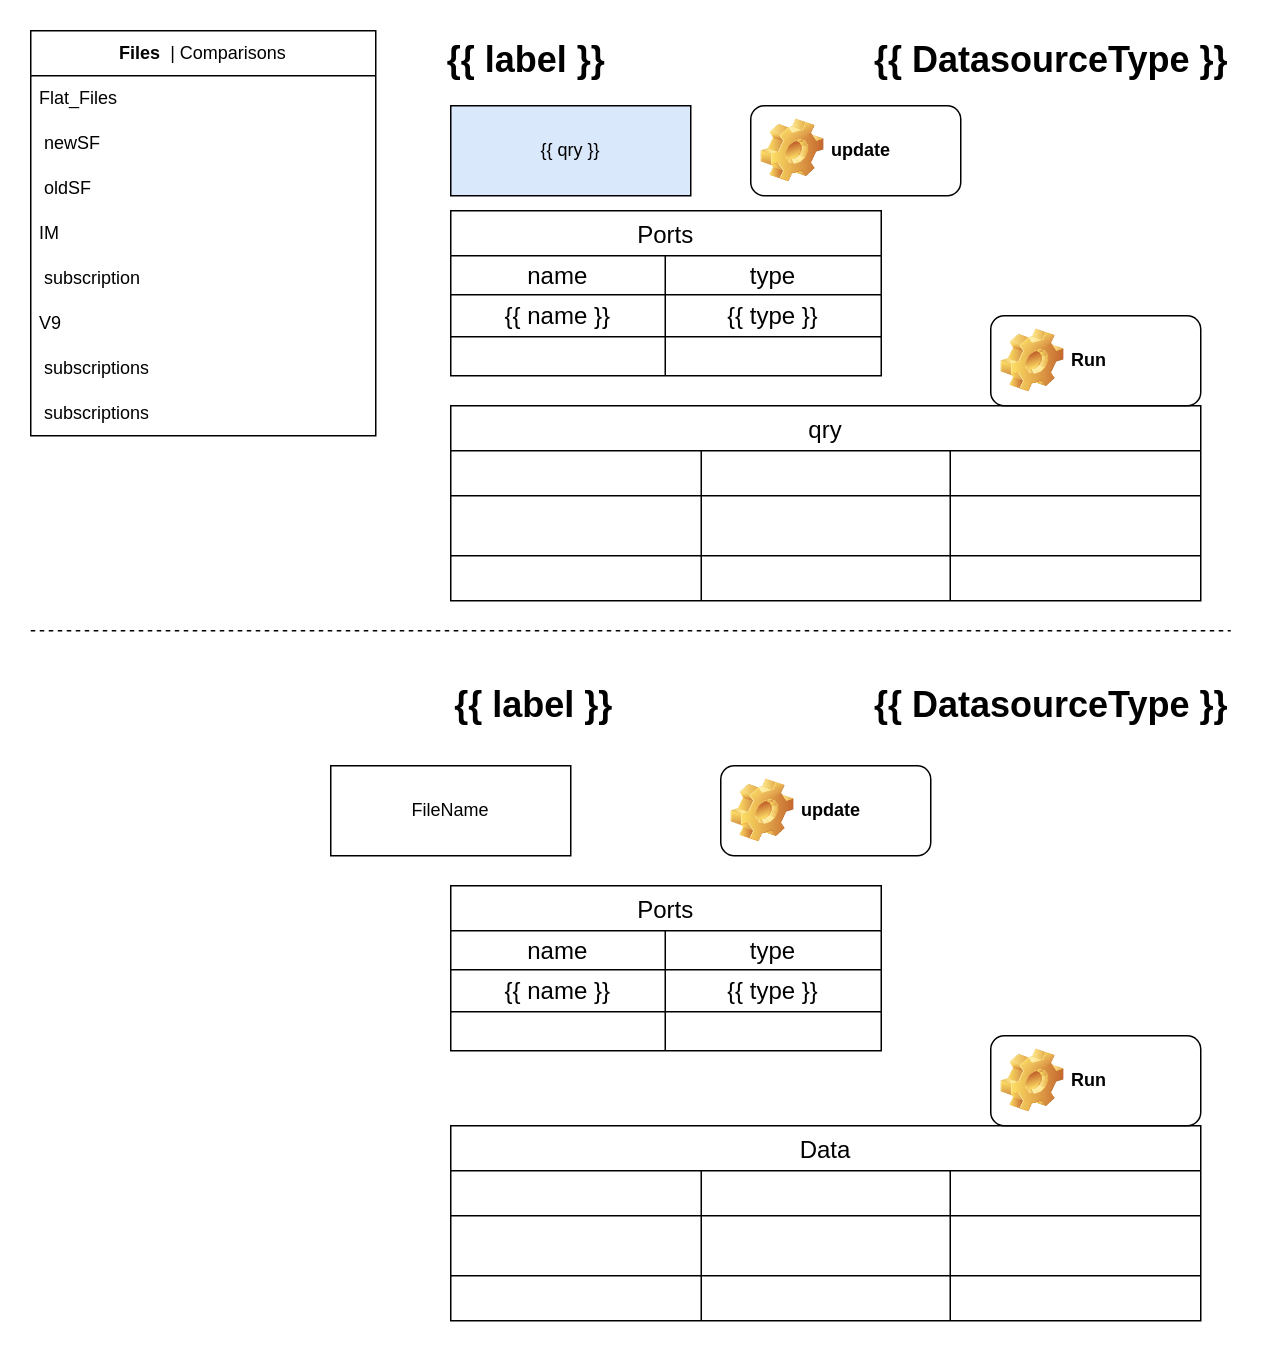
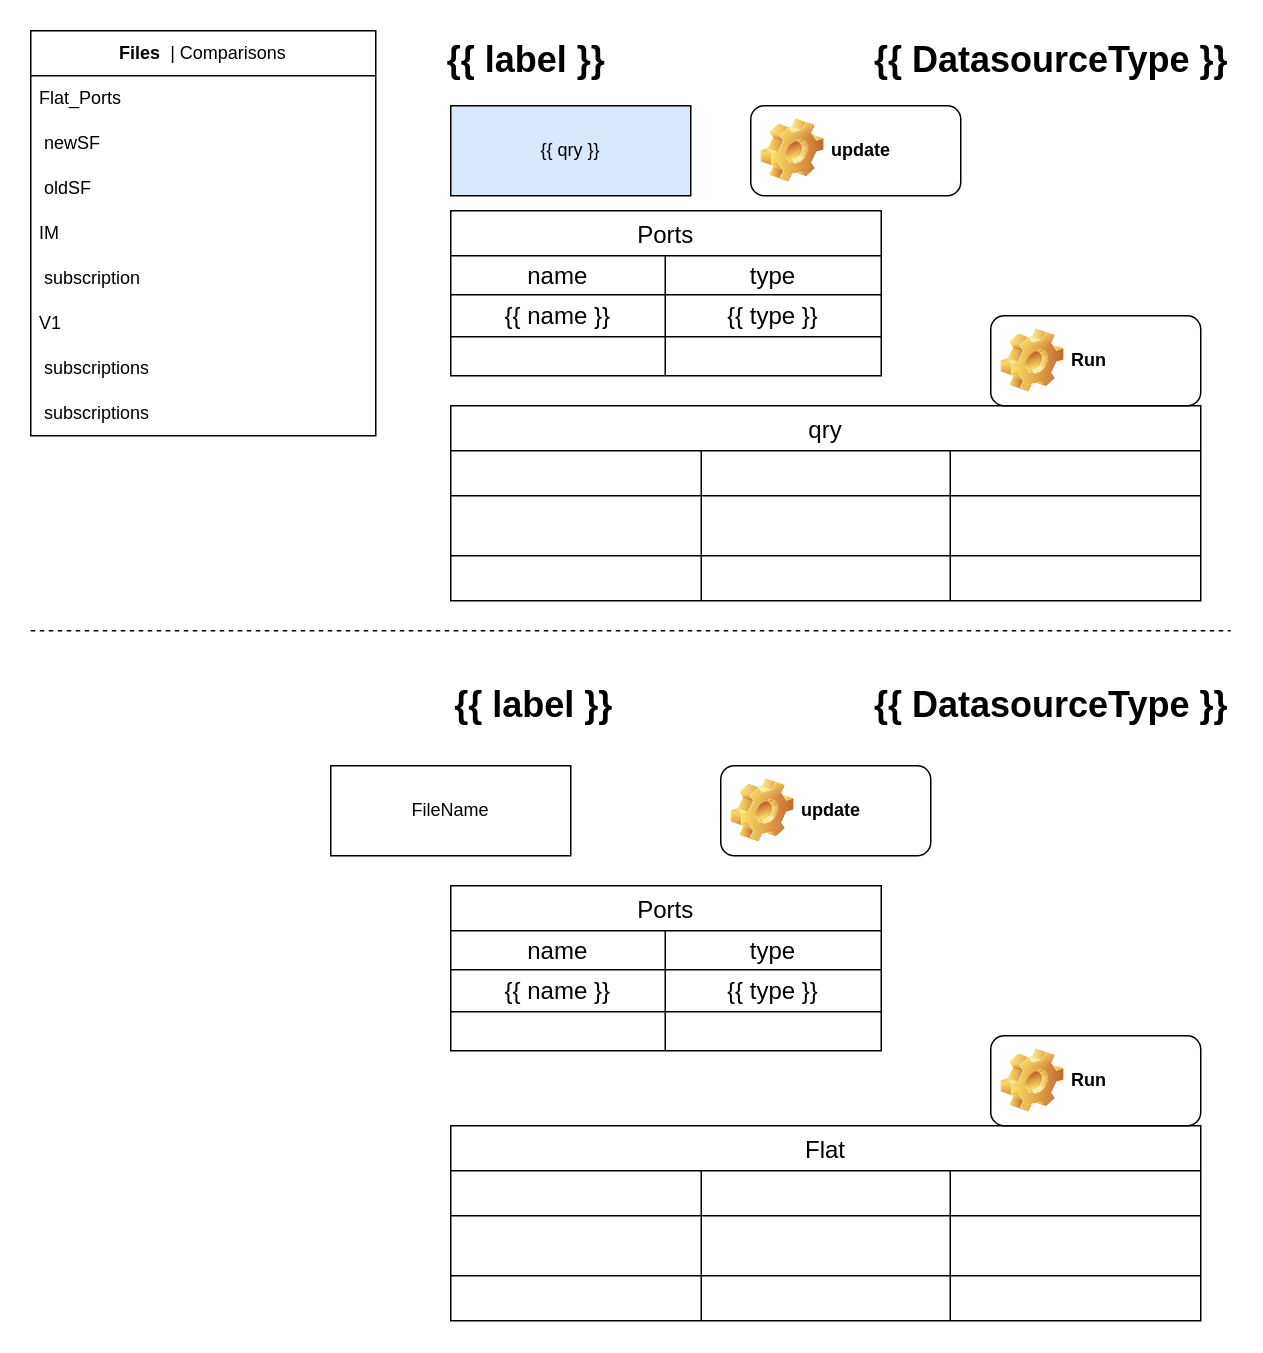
(83, 98) -> (88, 98)
(50, 323) -> (50, 323)
(825, 1150) -> (825, 1150)
